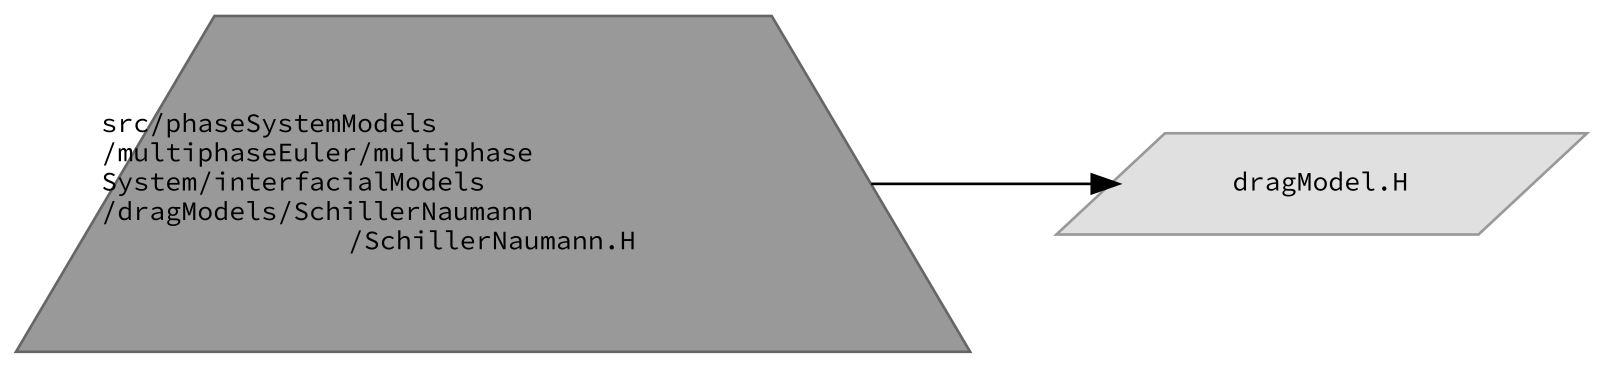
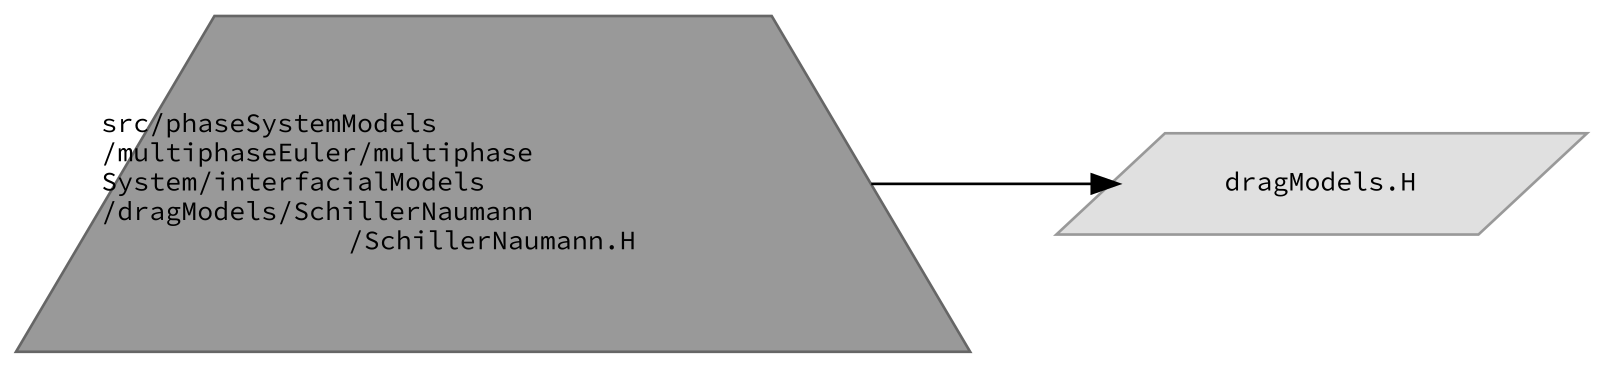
(1322, 184) -> (1322, 184)
